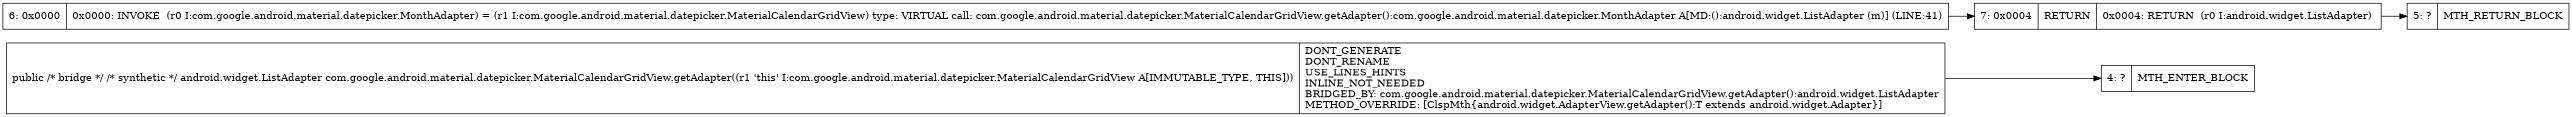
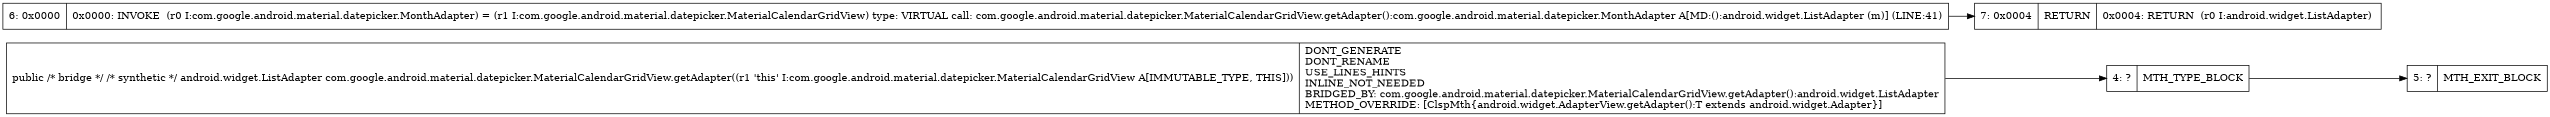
(2391, 16) -> (2324, 78)
(2503, 16) -> (2492, 78)
(2193, 78) -> (2193, 78)
